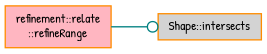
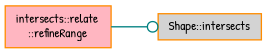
(58, 27) -> (58, 27)
